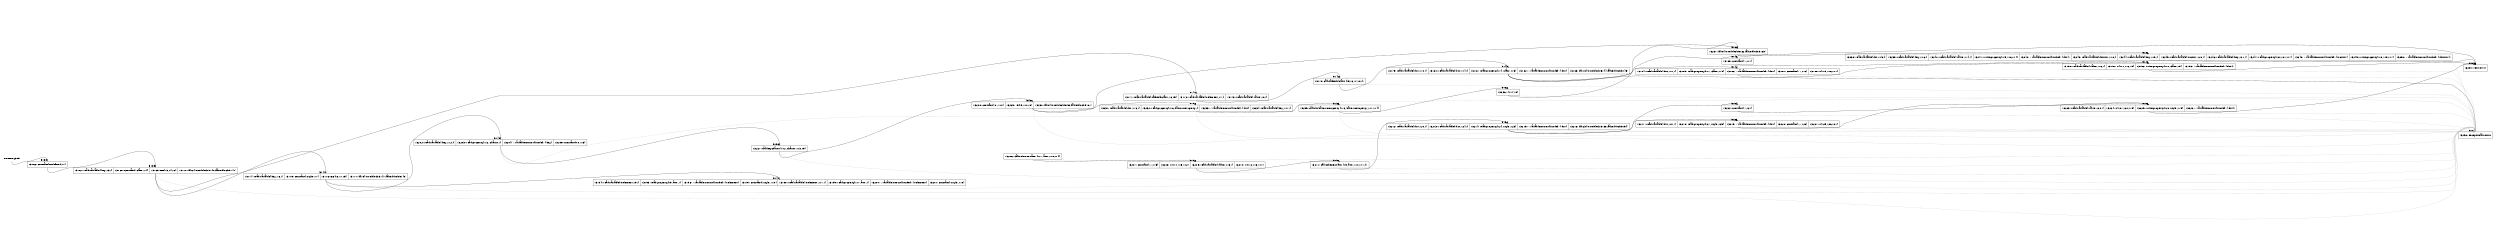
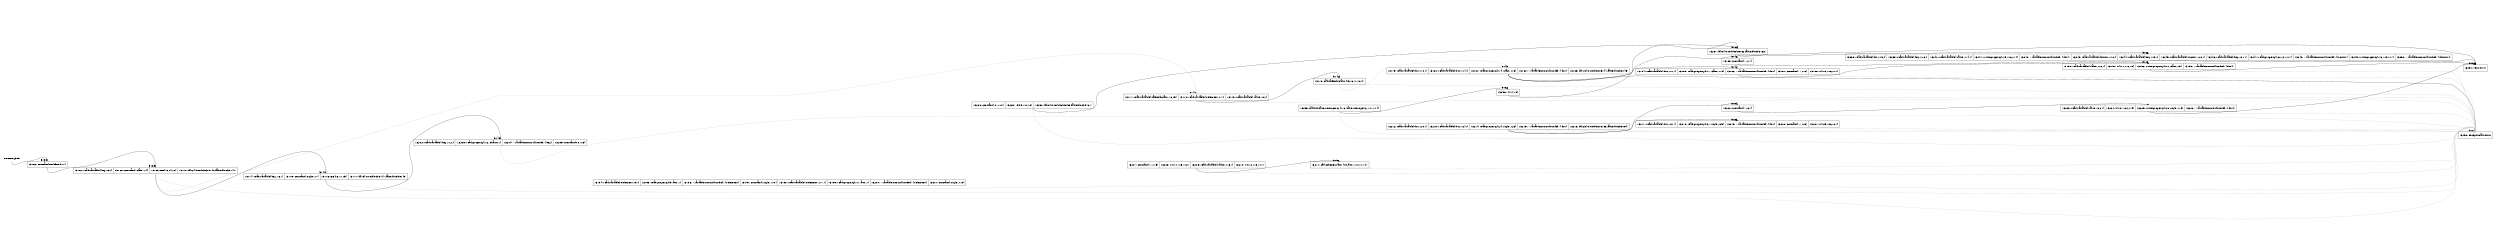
(1418, 63) -> (1418, 63)
(673, 96) -> (673, 96)
(1941, 105) -> none
(1196, 108) -> none
(1407, 121) -> none
(779, 149) -> none
(1033, 156) -> none
(552, 180) -> none
